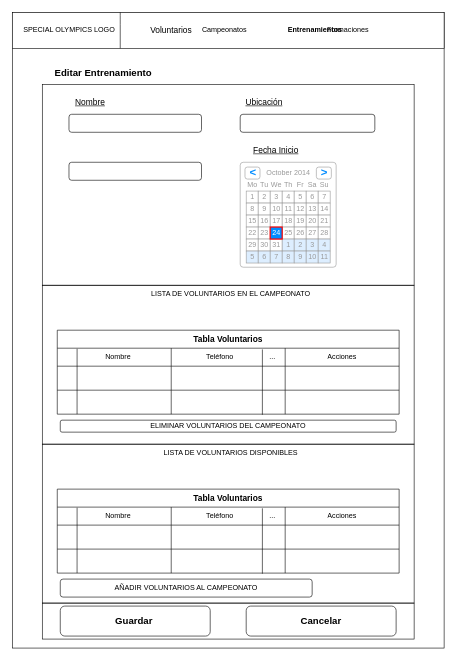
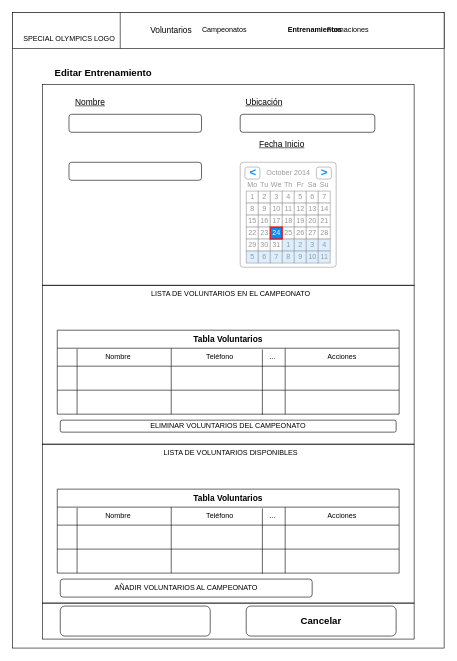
(69, 30) -> (69, 39)
(294, 150) -> (300, 144)
(134, 621) -> none
